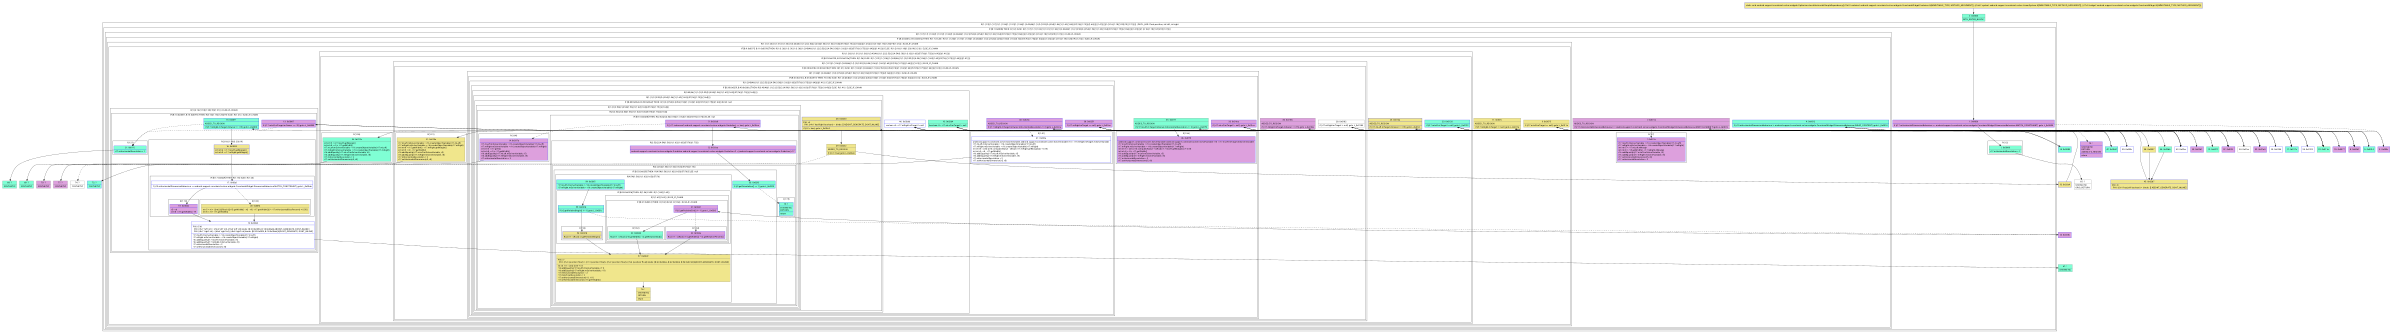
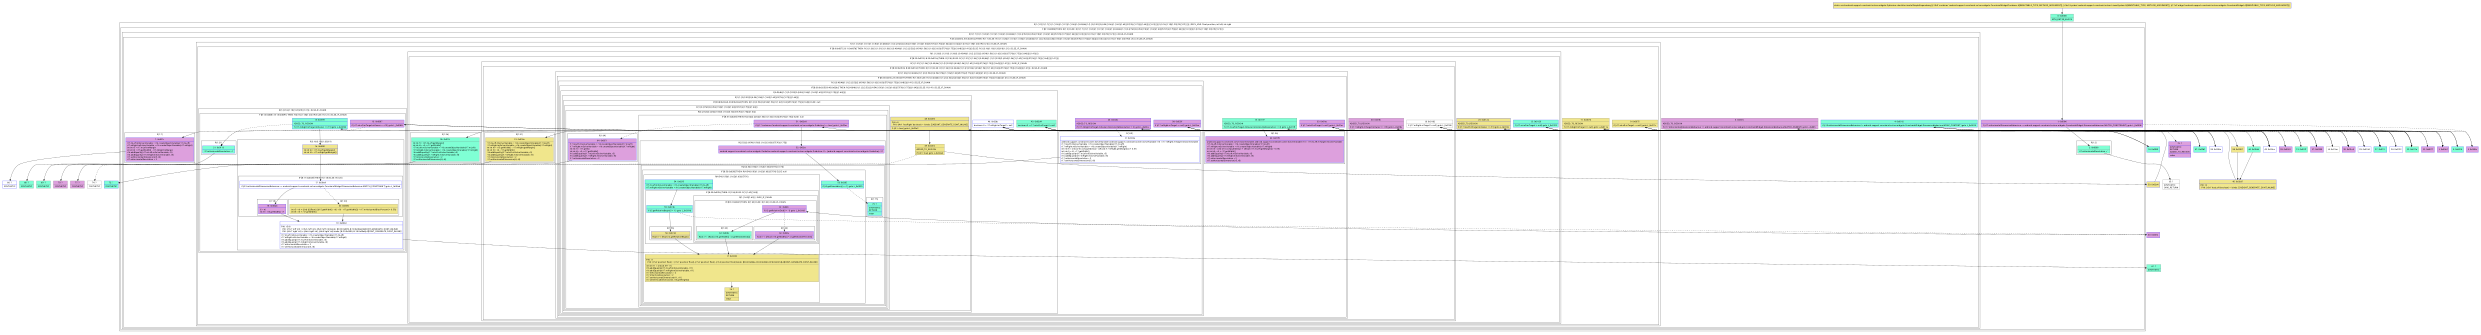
none -> (10, 185)
